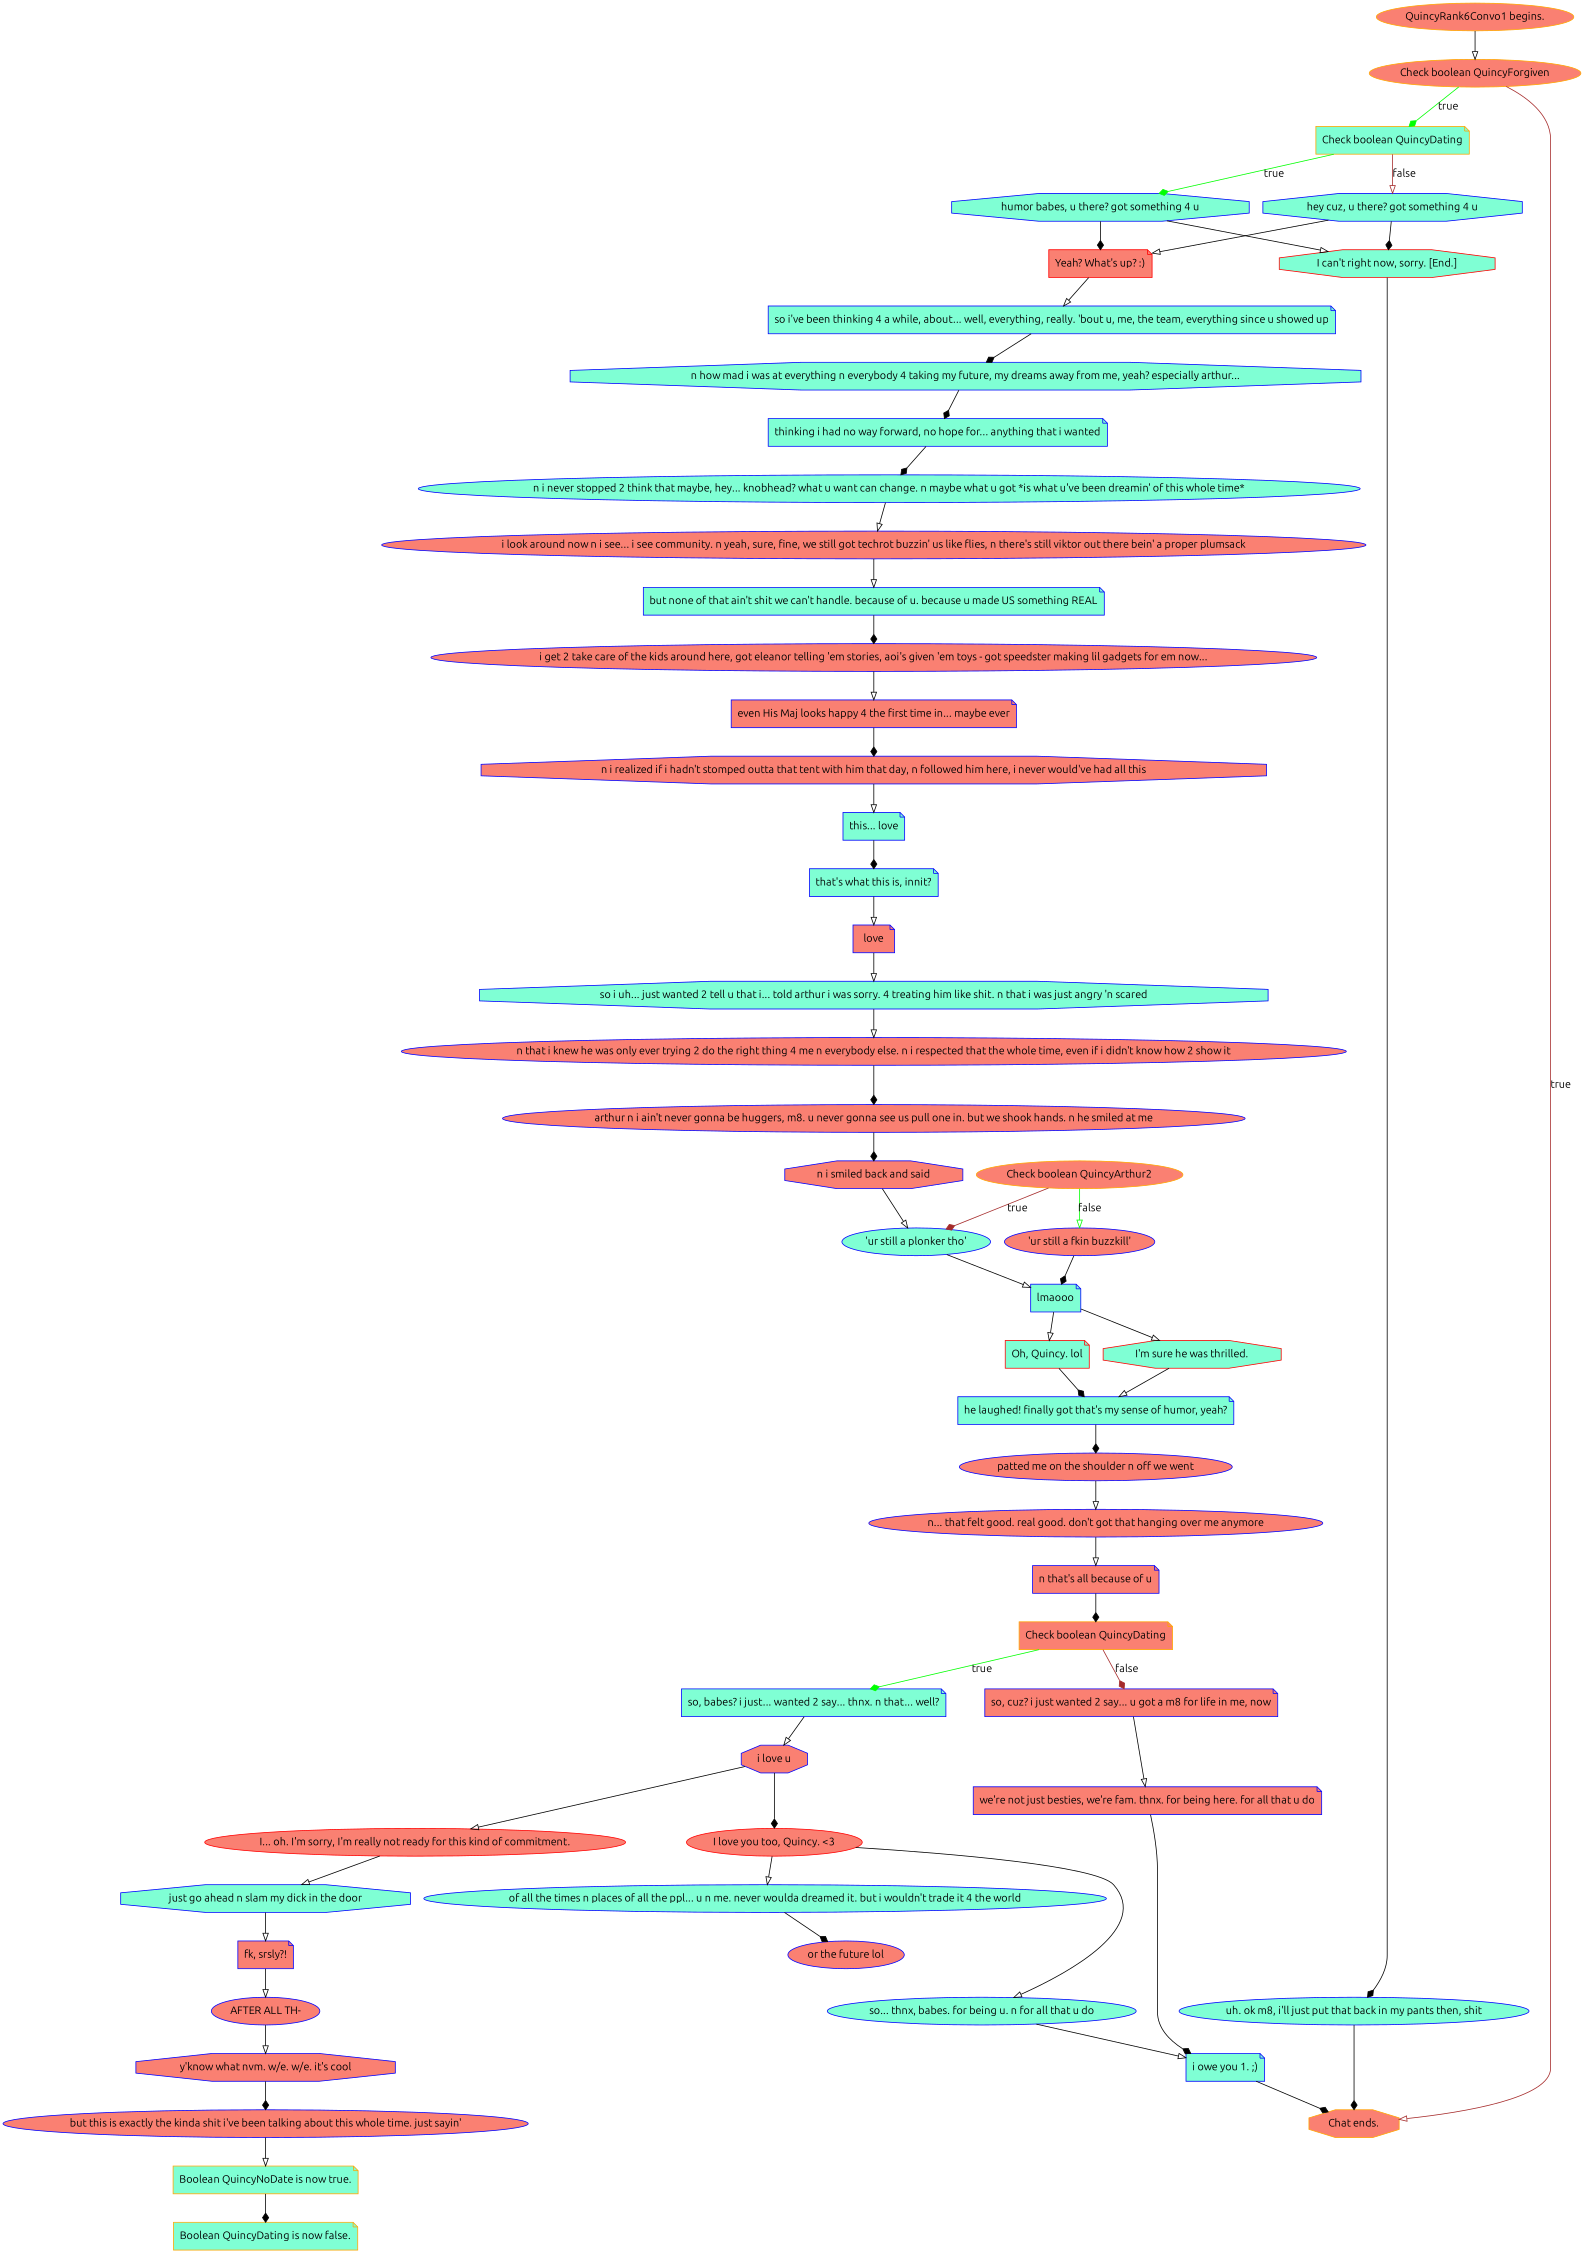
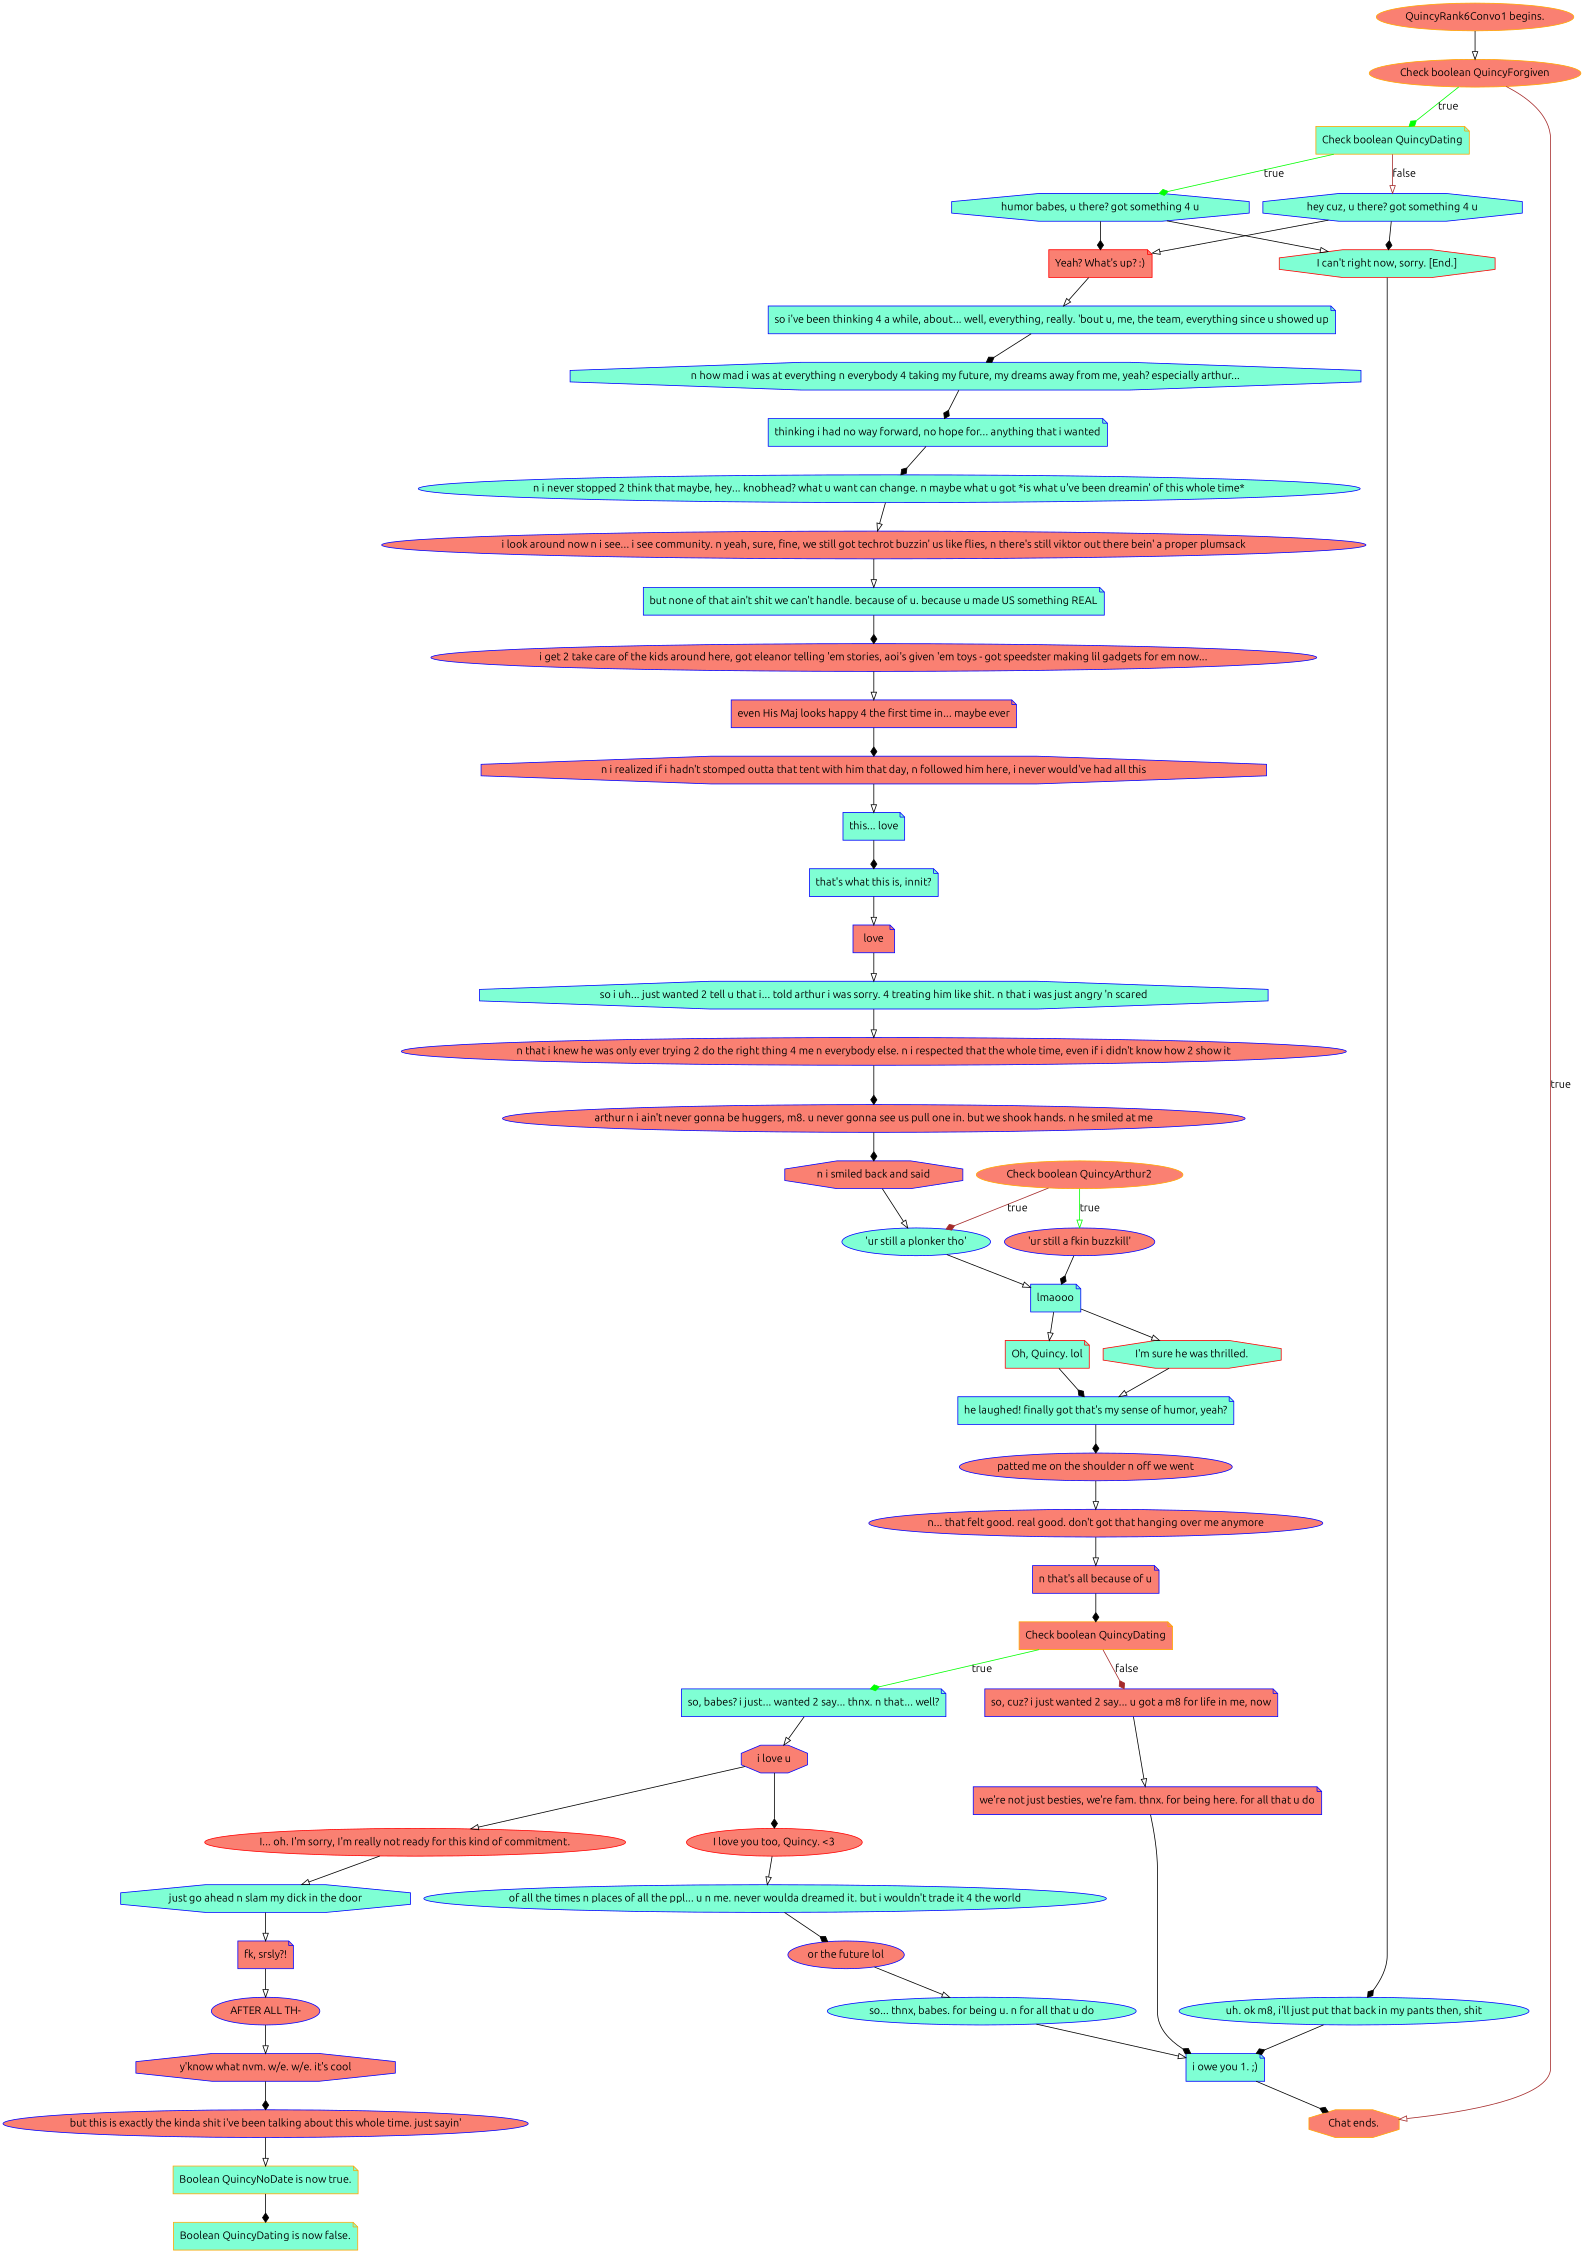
(1090, 1208) -> (1090, 1208)
(1068, 1869) -> (909, 1981)
(1354, 2063) -> (1294, 2037)
